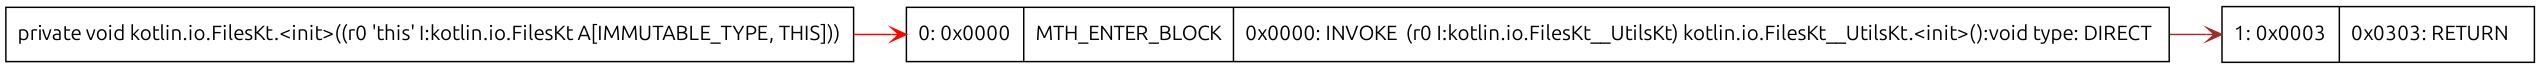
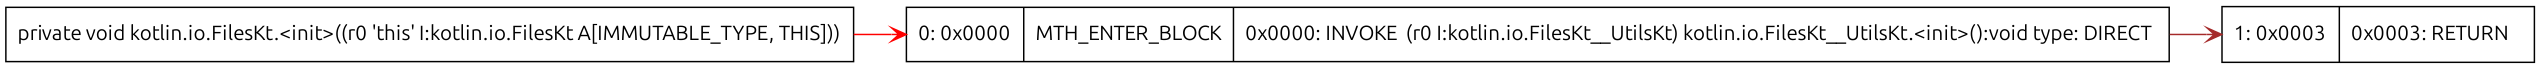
(2437, 34) -> (2437, 34)
